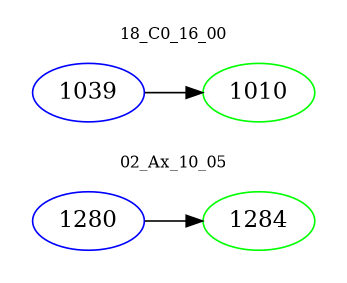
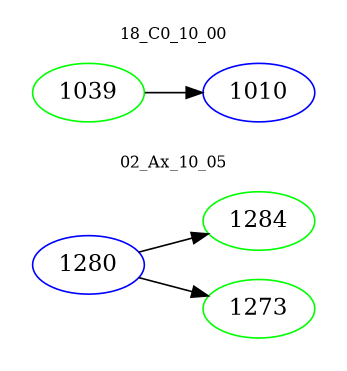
(174, 35) -> (174, 35)
(88, 93) -> (88, 93)
(259, 93) -> (259, 93)
none -> (259, 309)
